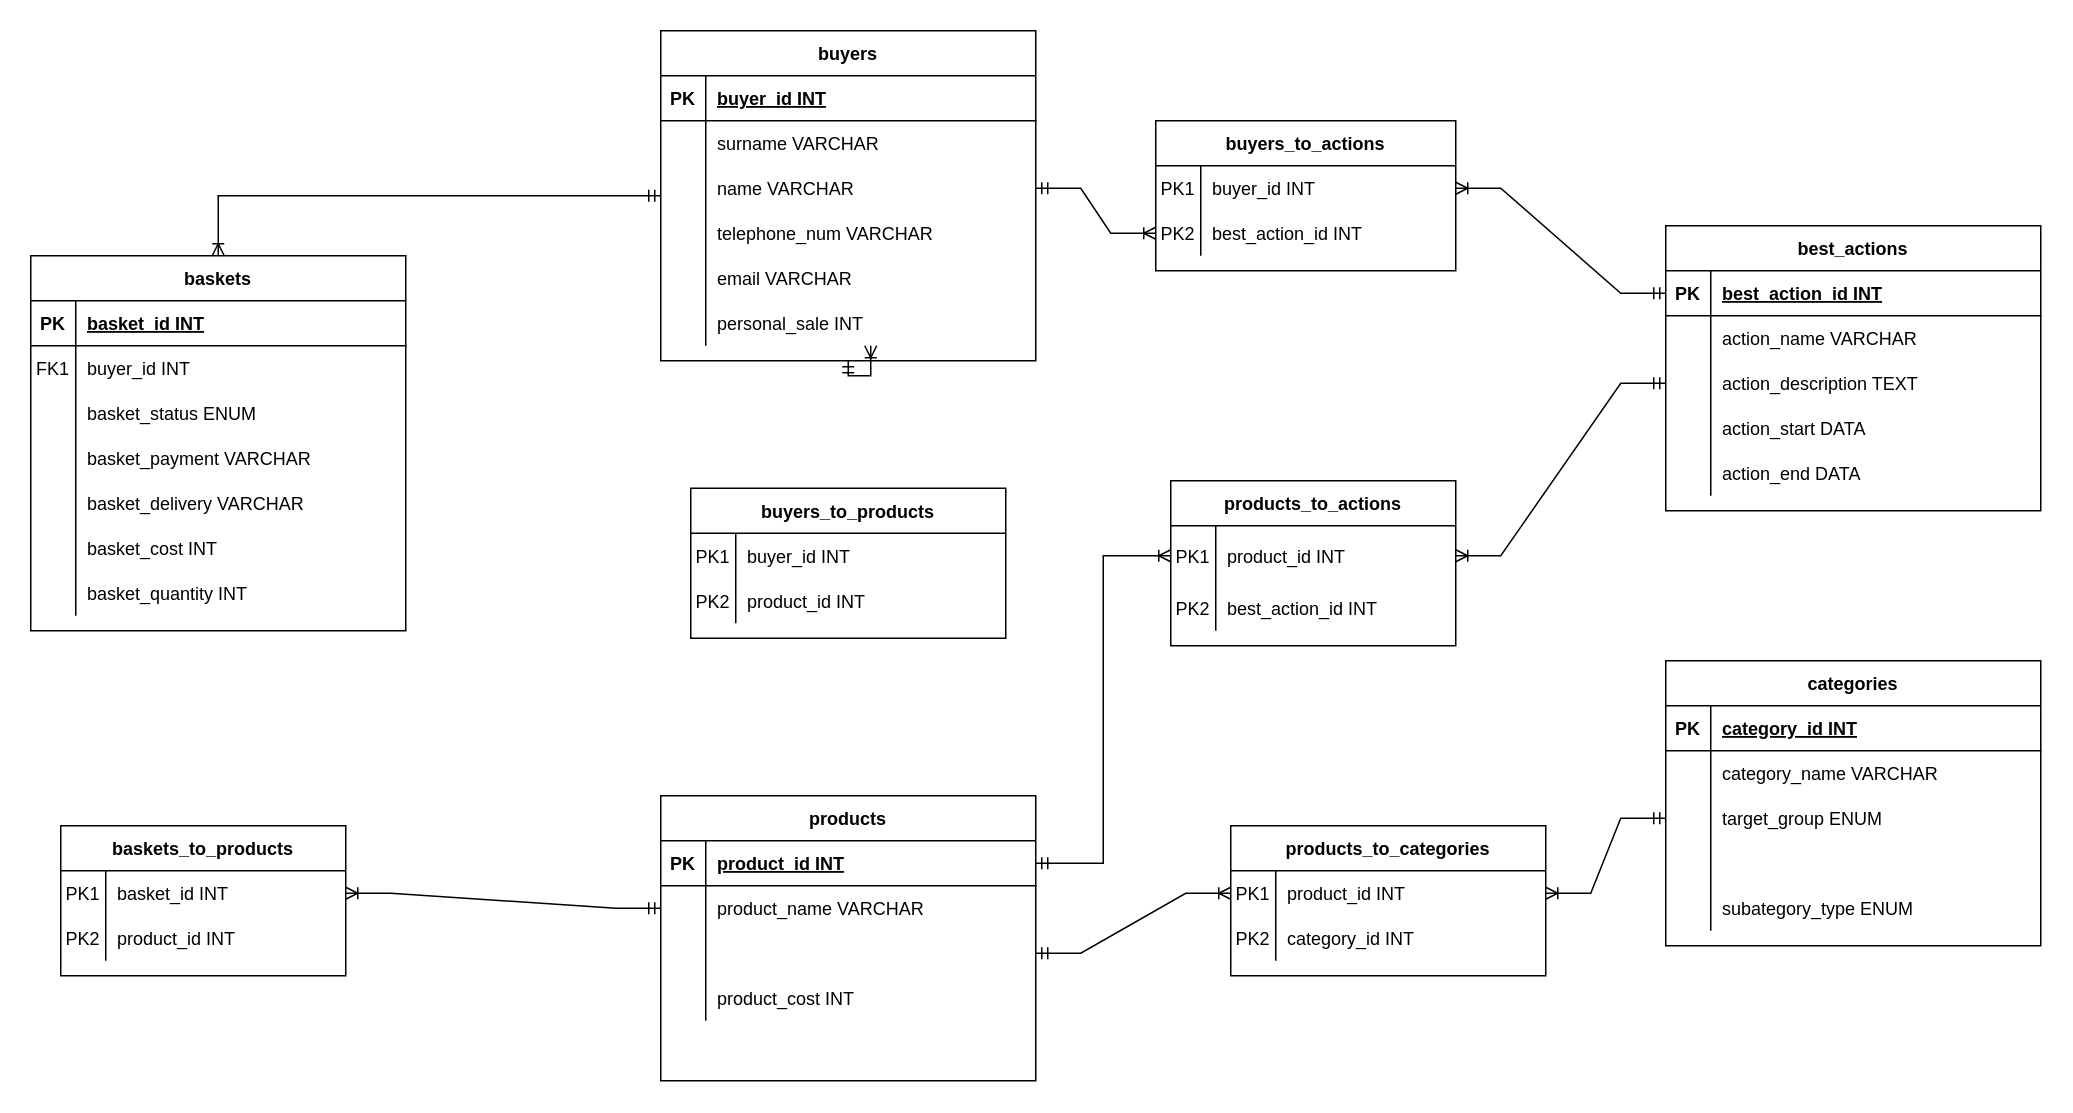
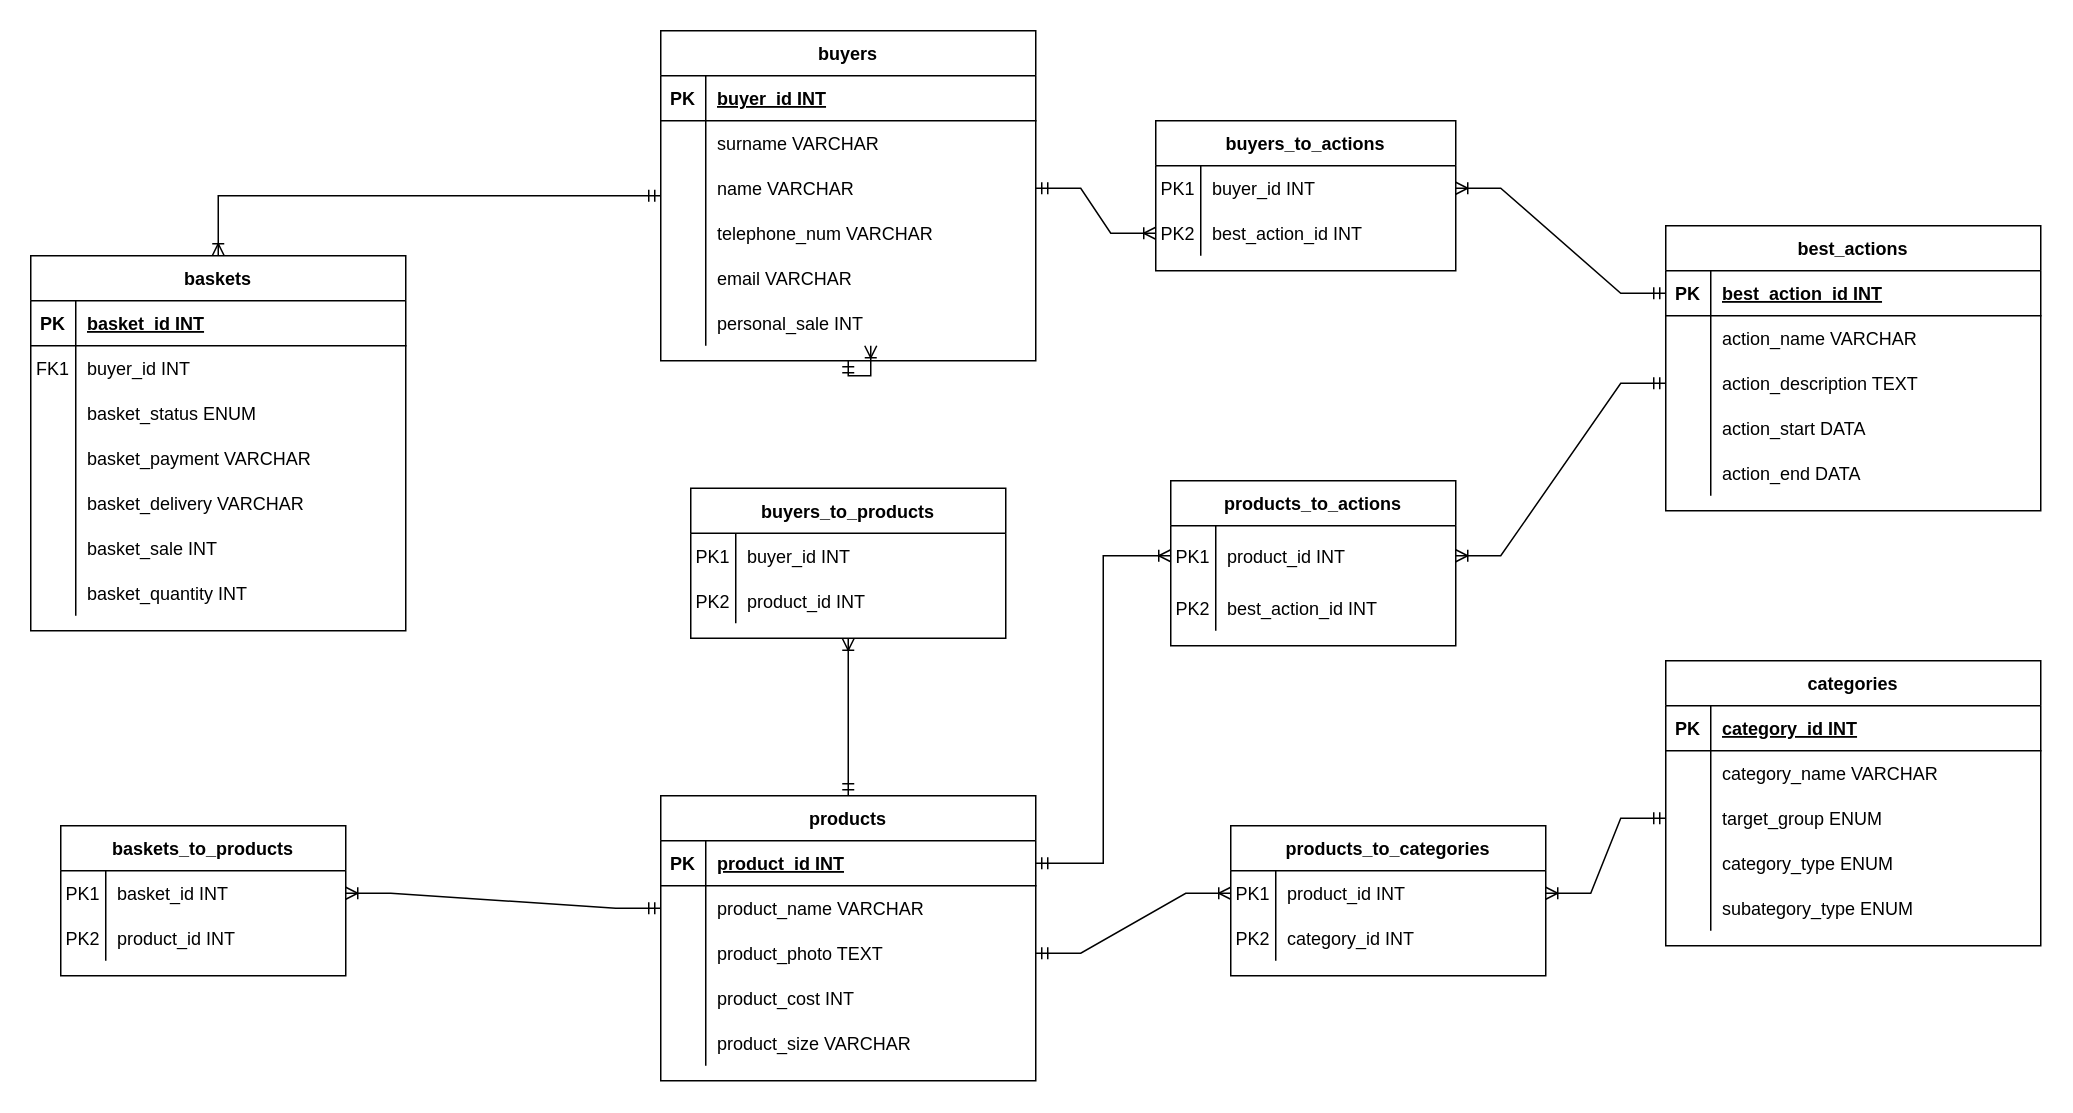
(160, 549) -> (158, 549)
none -> (848, 719)
none -> (1876, 863)
none -> (871, 953)
none -> (871, 1043)
